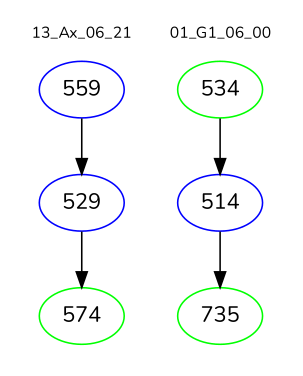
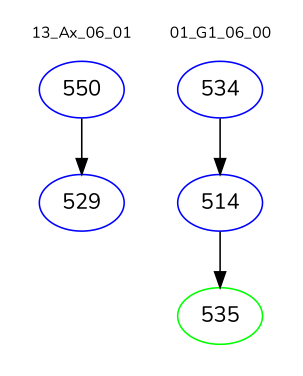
(82, 34) -> (82, 34)
(82, 90) -> (82, 90)
(220, 90) -> (220, 90)
(82, 316) -> none
(220, 316) -> (220, 316)
